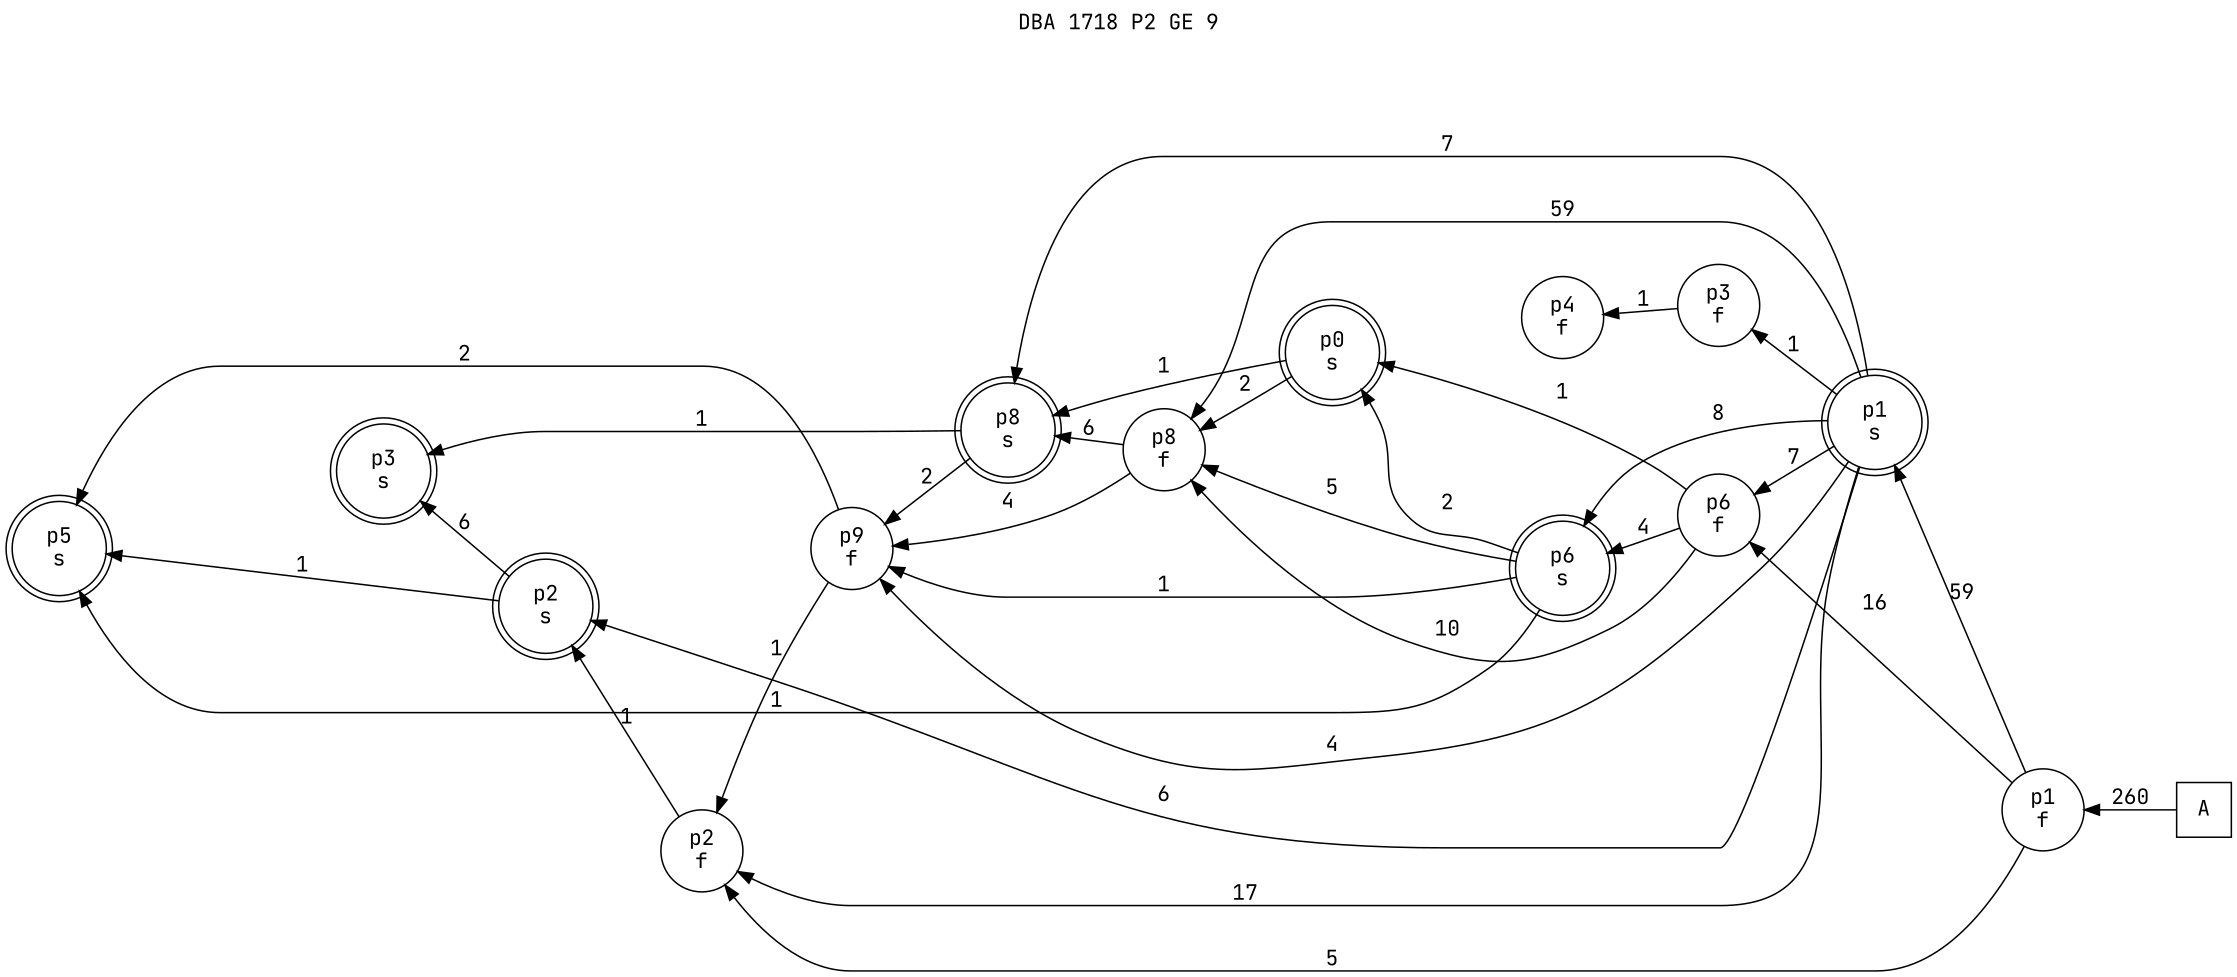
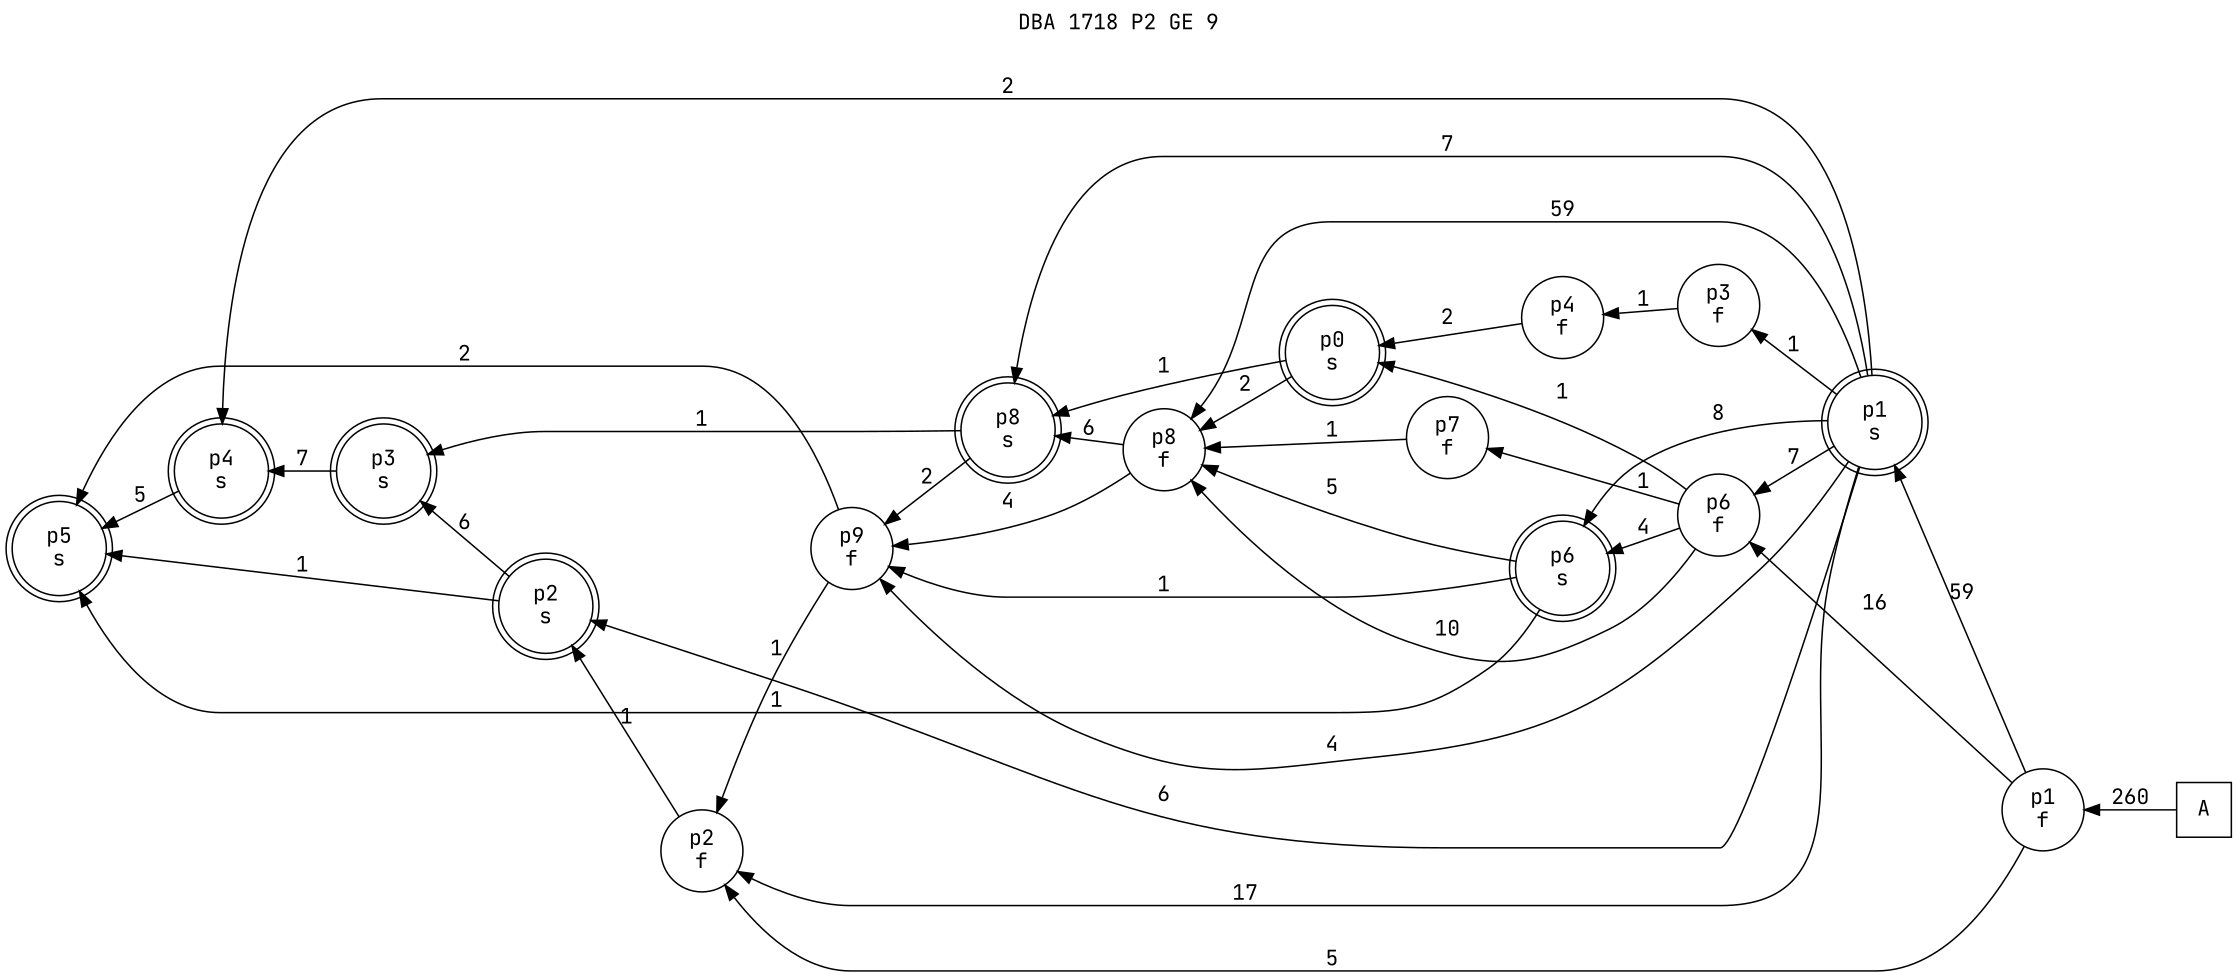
none -> (1448, 438)
none -> (221, 471)
(1406, 515) -> (1458, 333)
